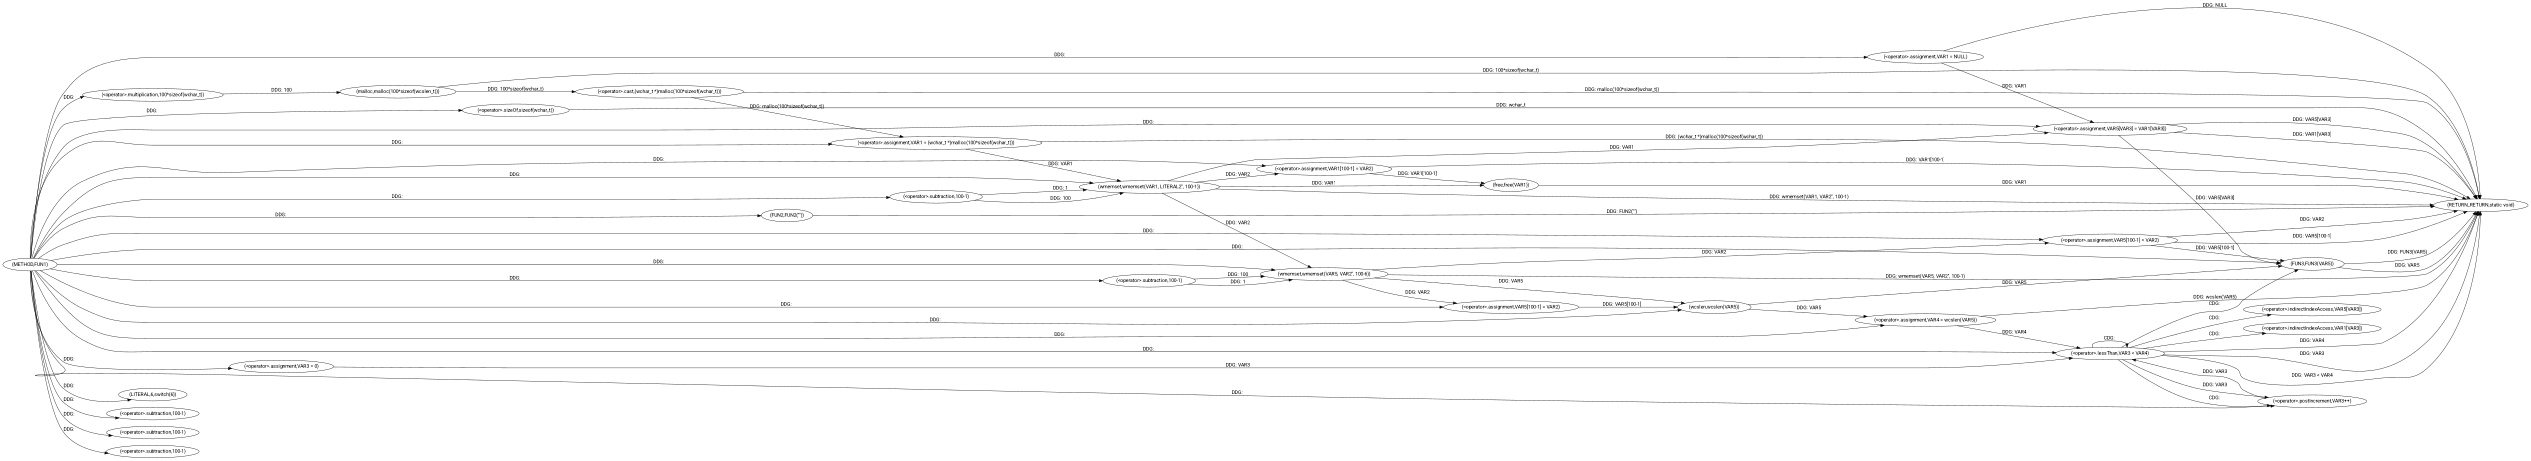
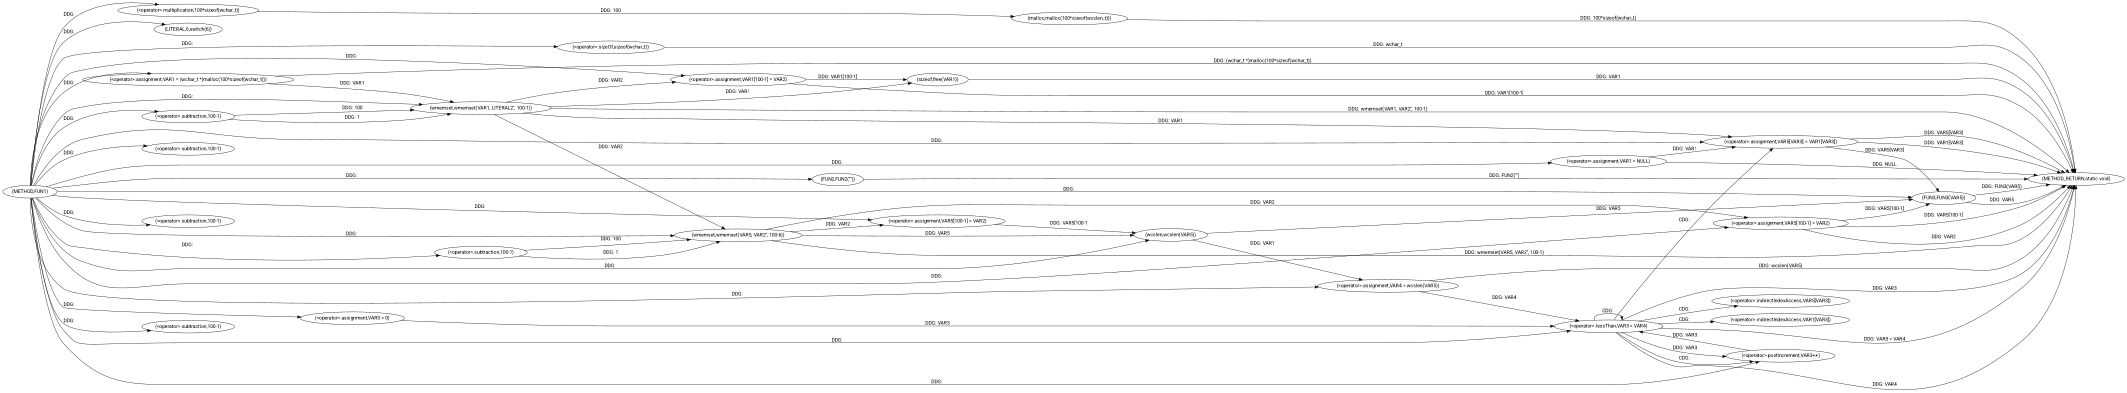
(660, 92) -> none
(1511, 185) -> (938, 80)
(2481, 205) -> (2076, 179)
(1809, 308) -> (1263, 244)
(2210, 312) -> (1684, 236)
